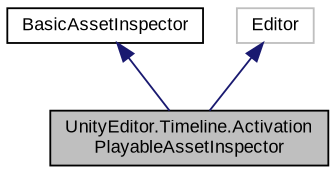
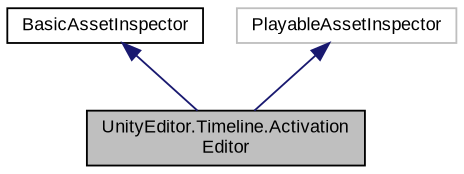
(275, 26) -> (347, 26)
(189, 138) -> (226, 138)
